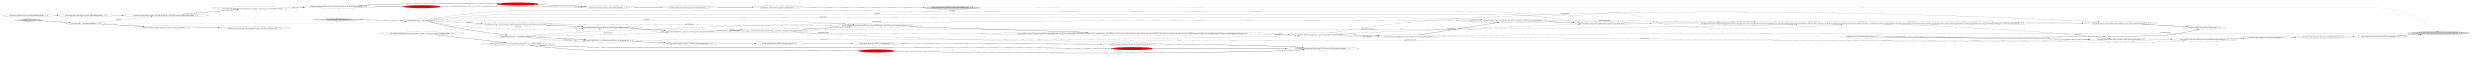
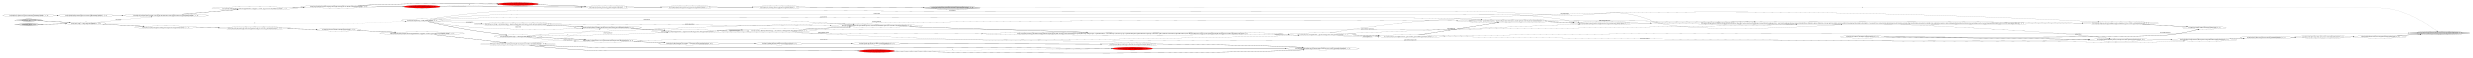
(339, 20) -> none
none -> (29, 24)
none -> (339, 30)
